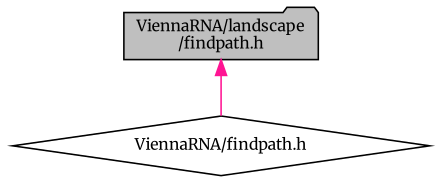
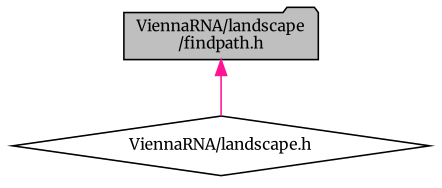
(221, 146) -> (221, 146)
